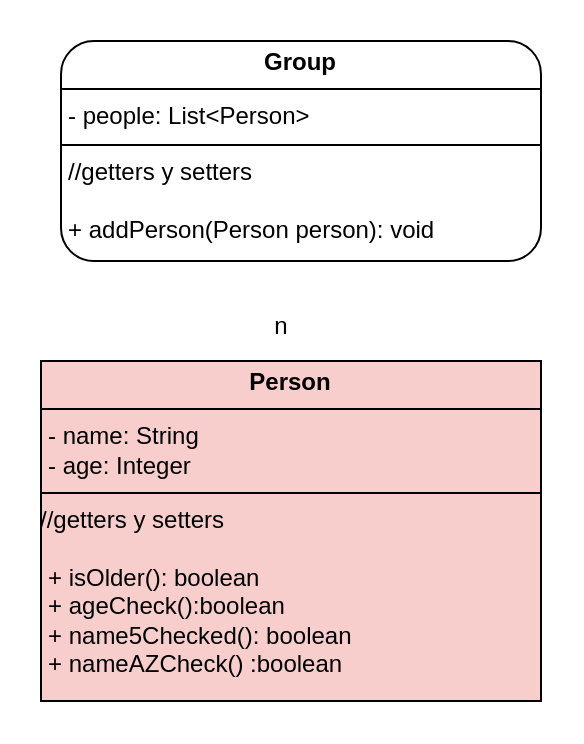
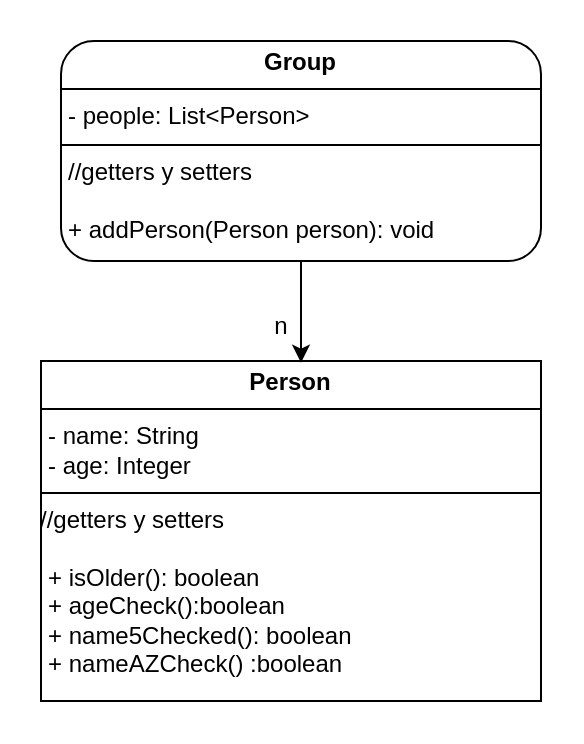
none -> (301, 305)
(291, 531) -> (291, 531)
